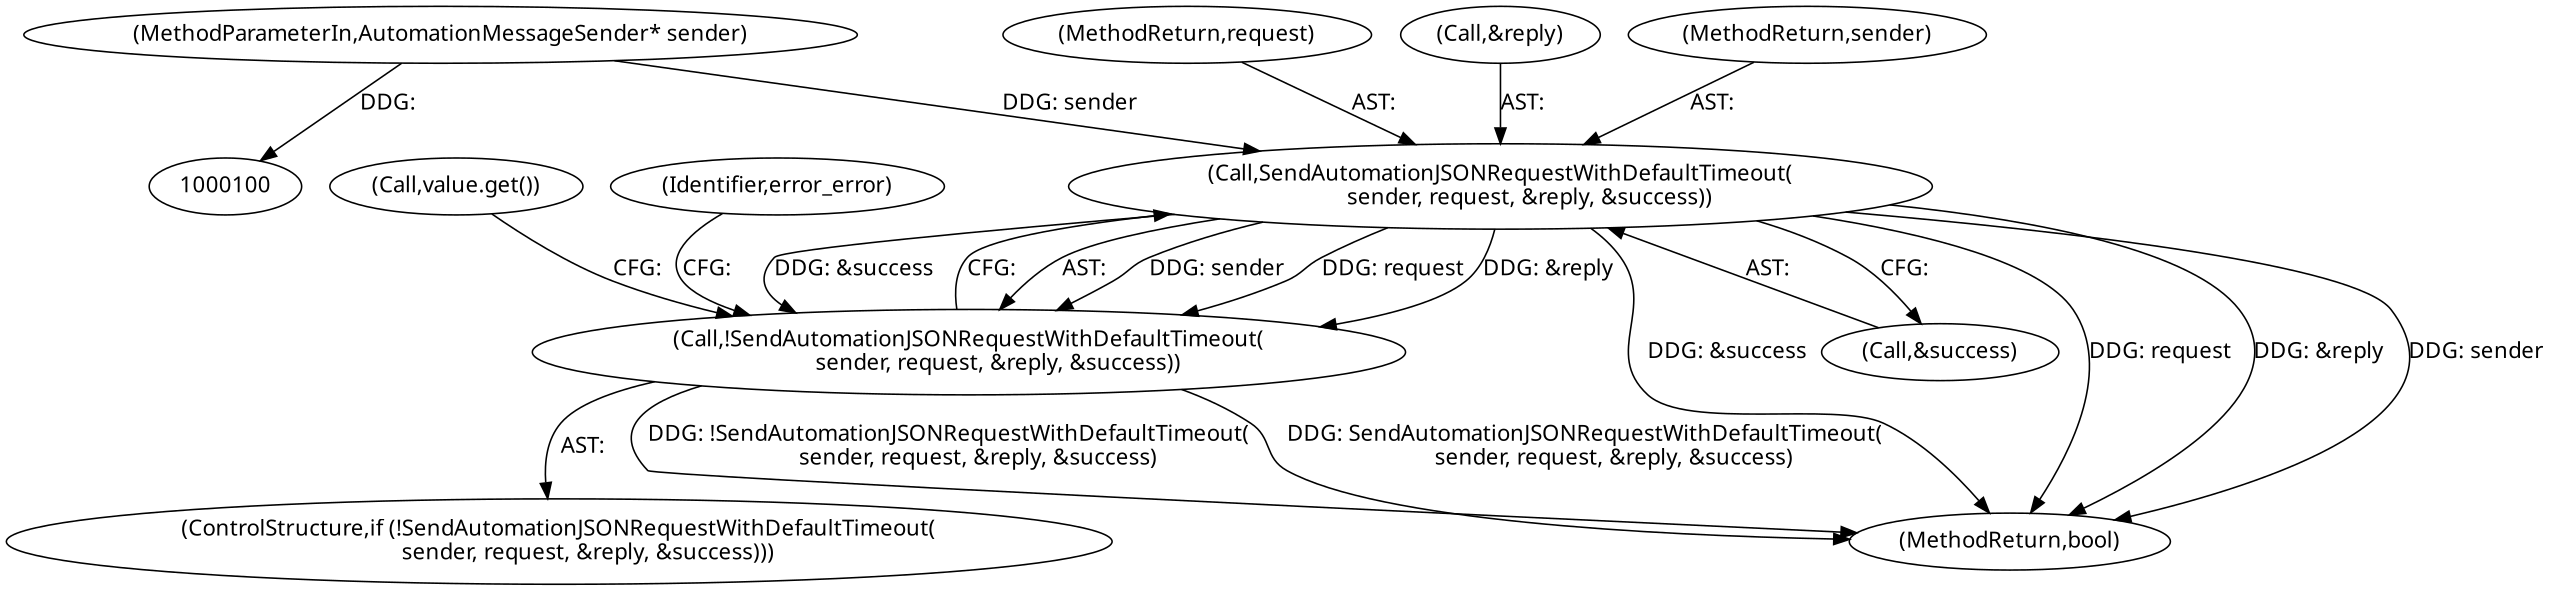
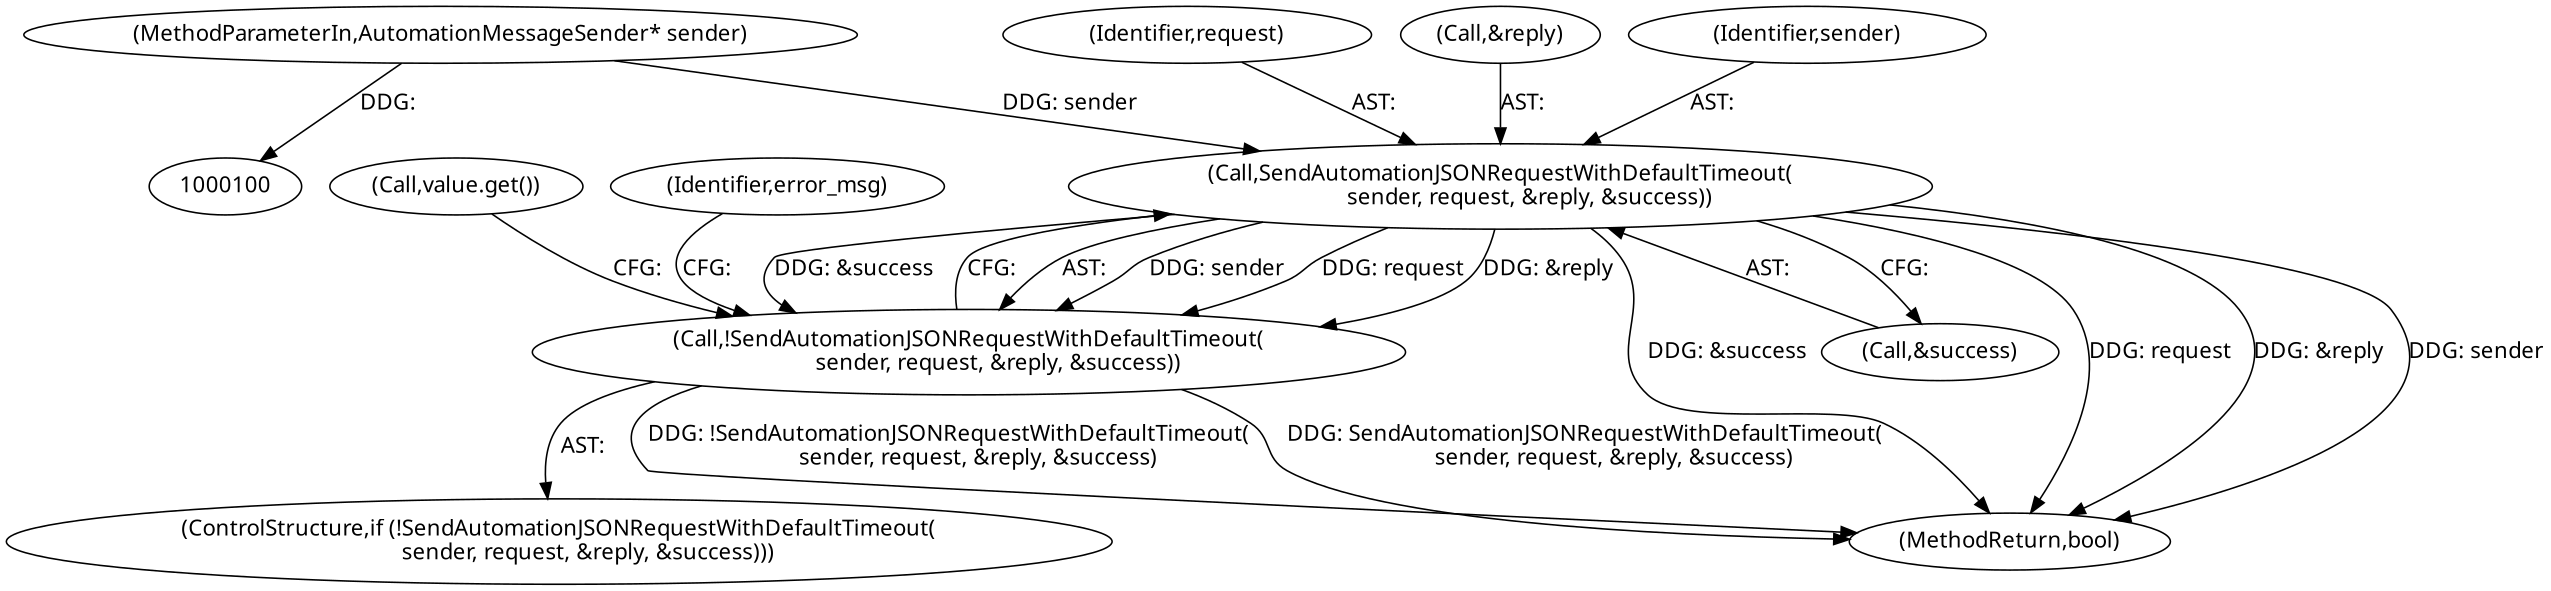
(1187, 35) -> (1187, 35)
(1807, 35) -> (1807, 35)
(778, 186) -> (778, 186)
